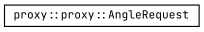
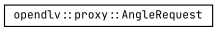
(102, 16) -> (109, 16)
